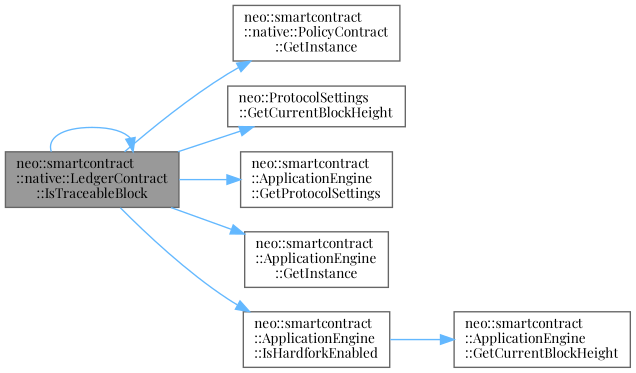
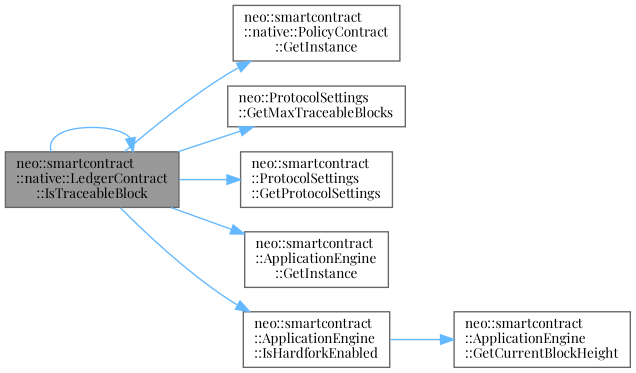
(317, 106) -> (317, 106)
(317, 180) -> (317, 180)
